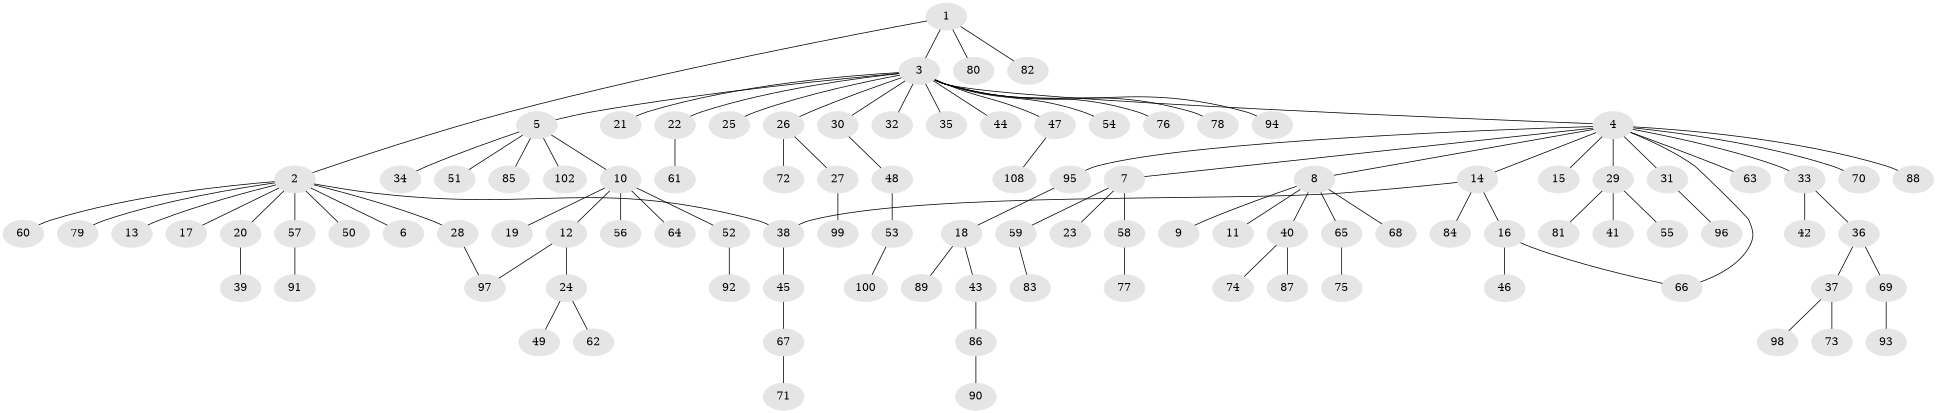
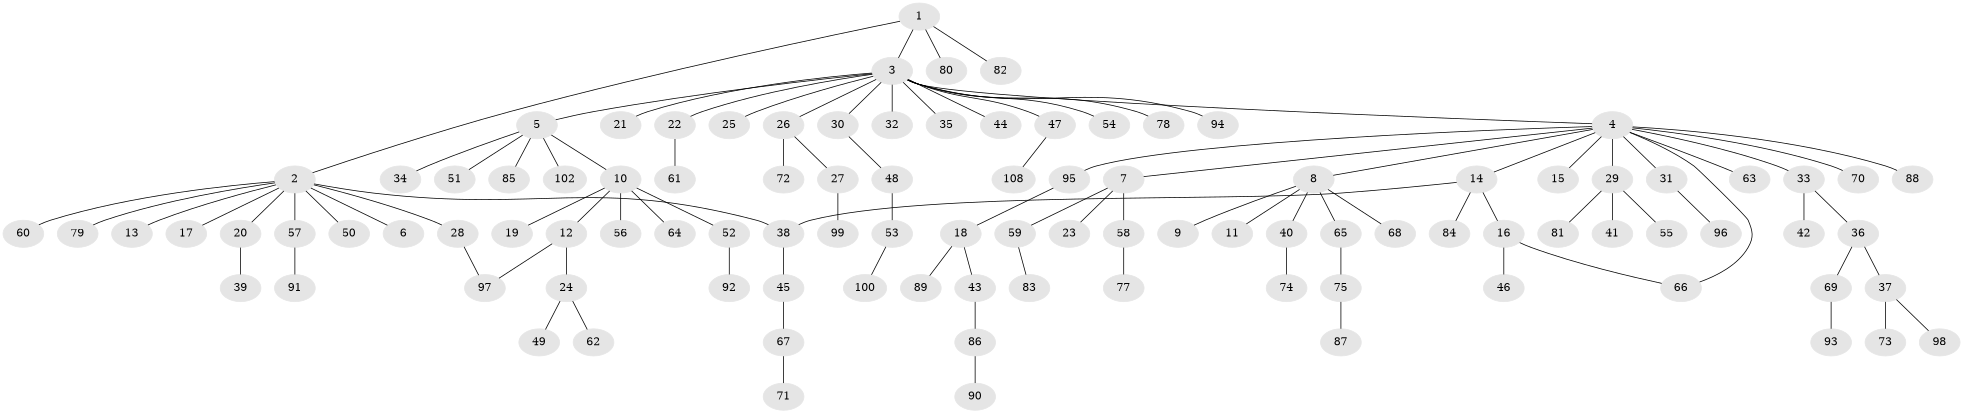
(1164, 125) -> none
(1287, 261) -> (1341, 315)
